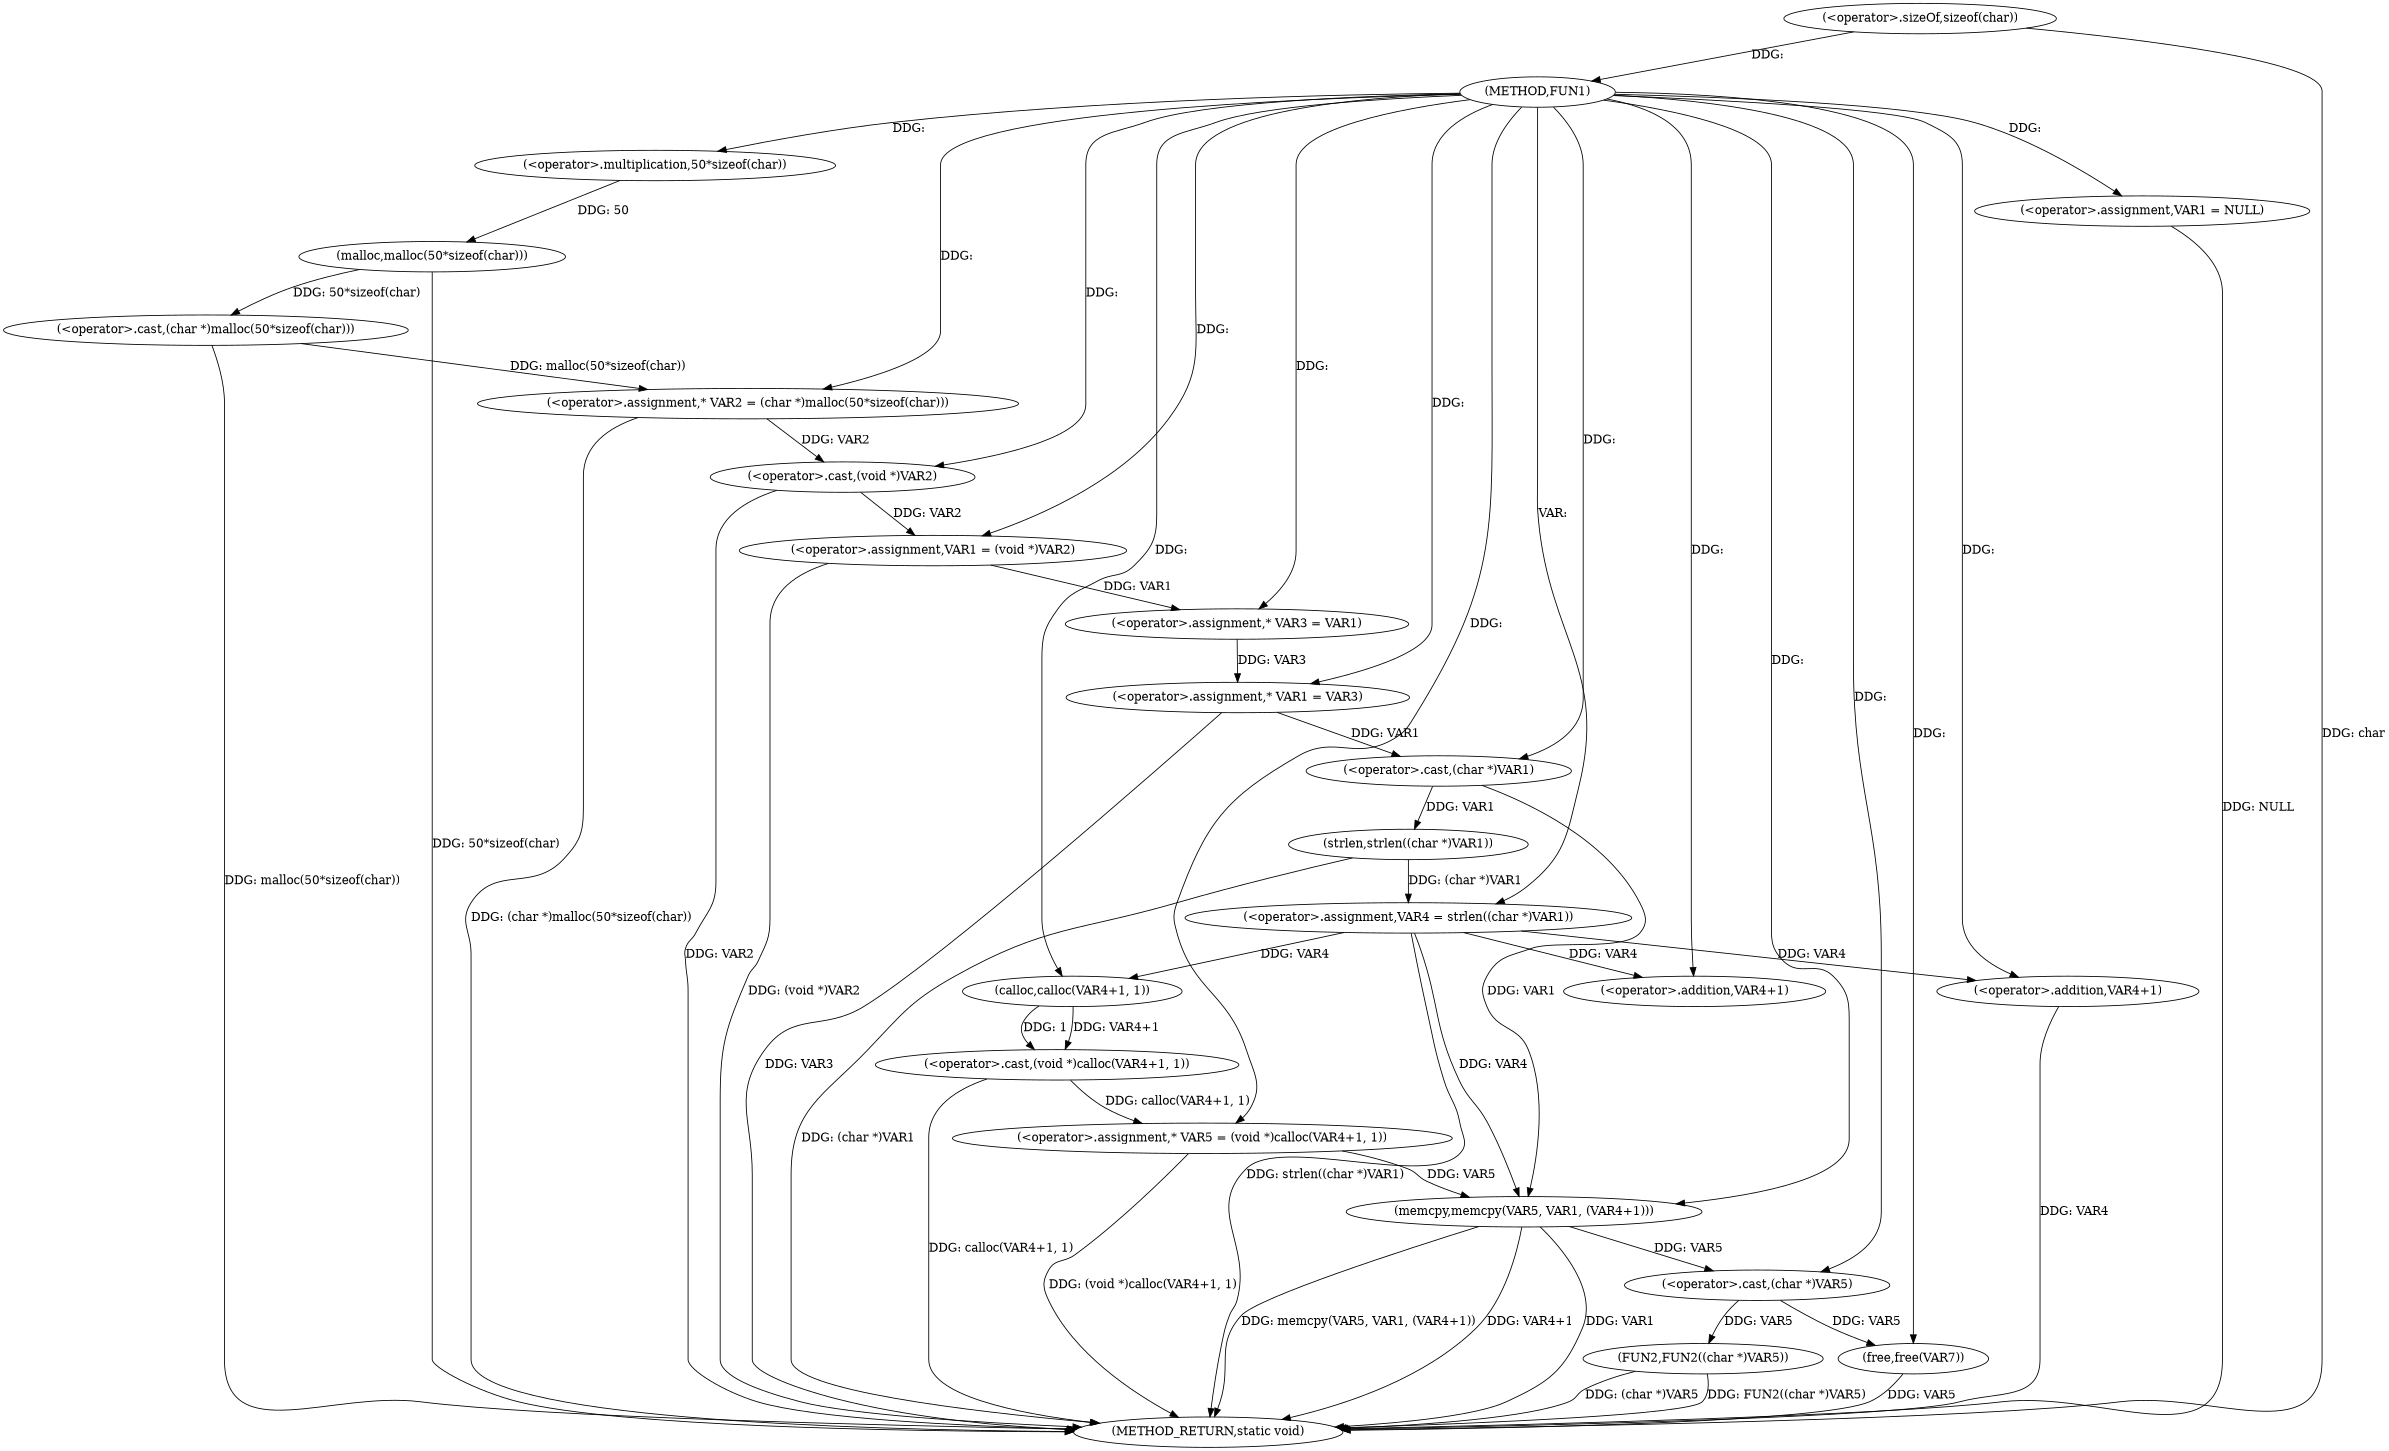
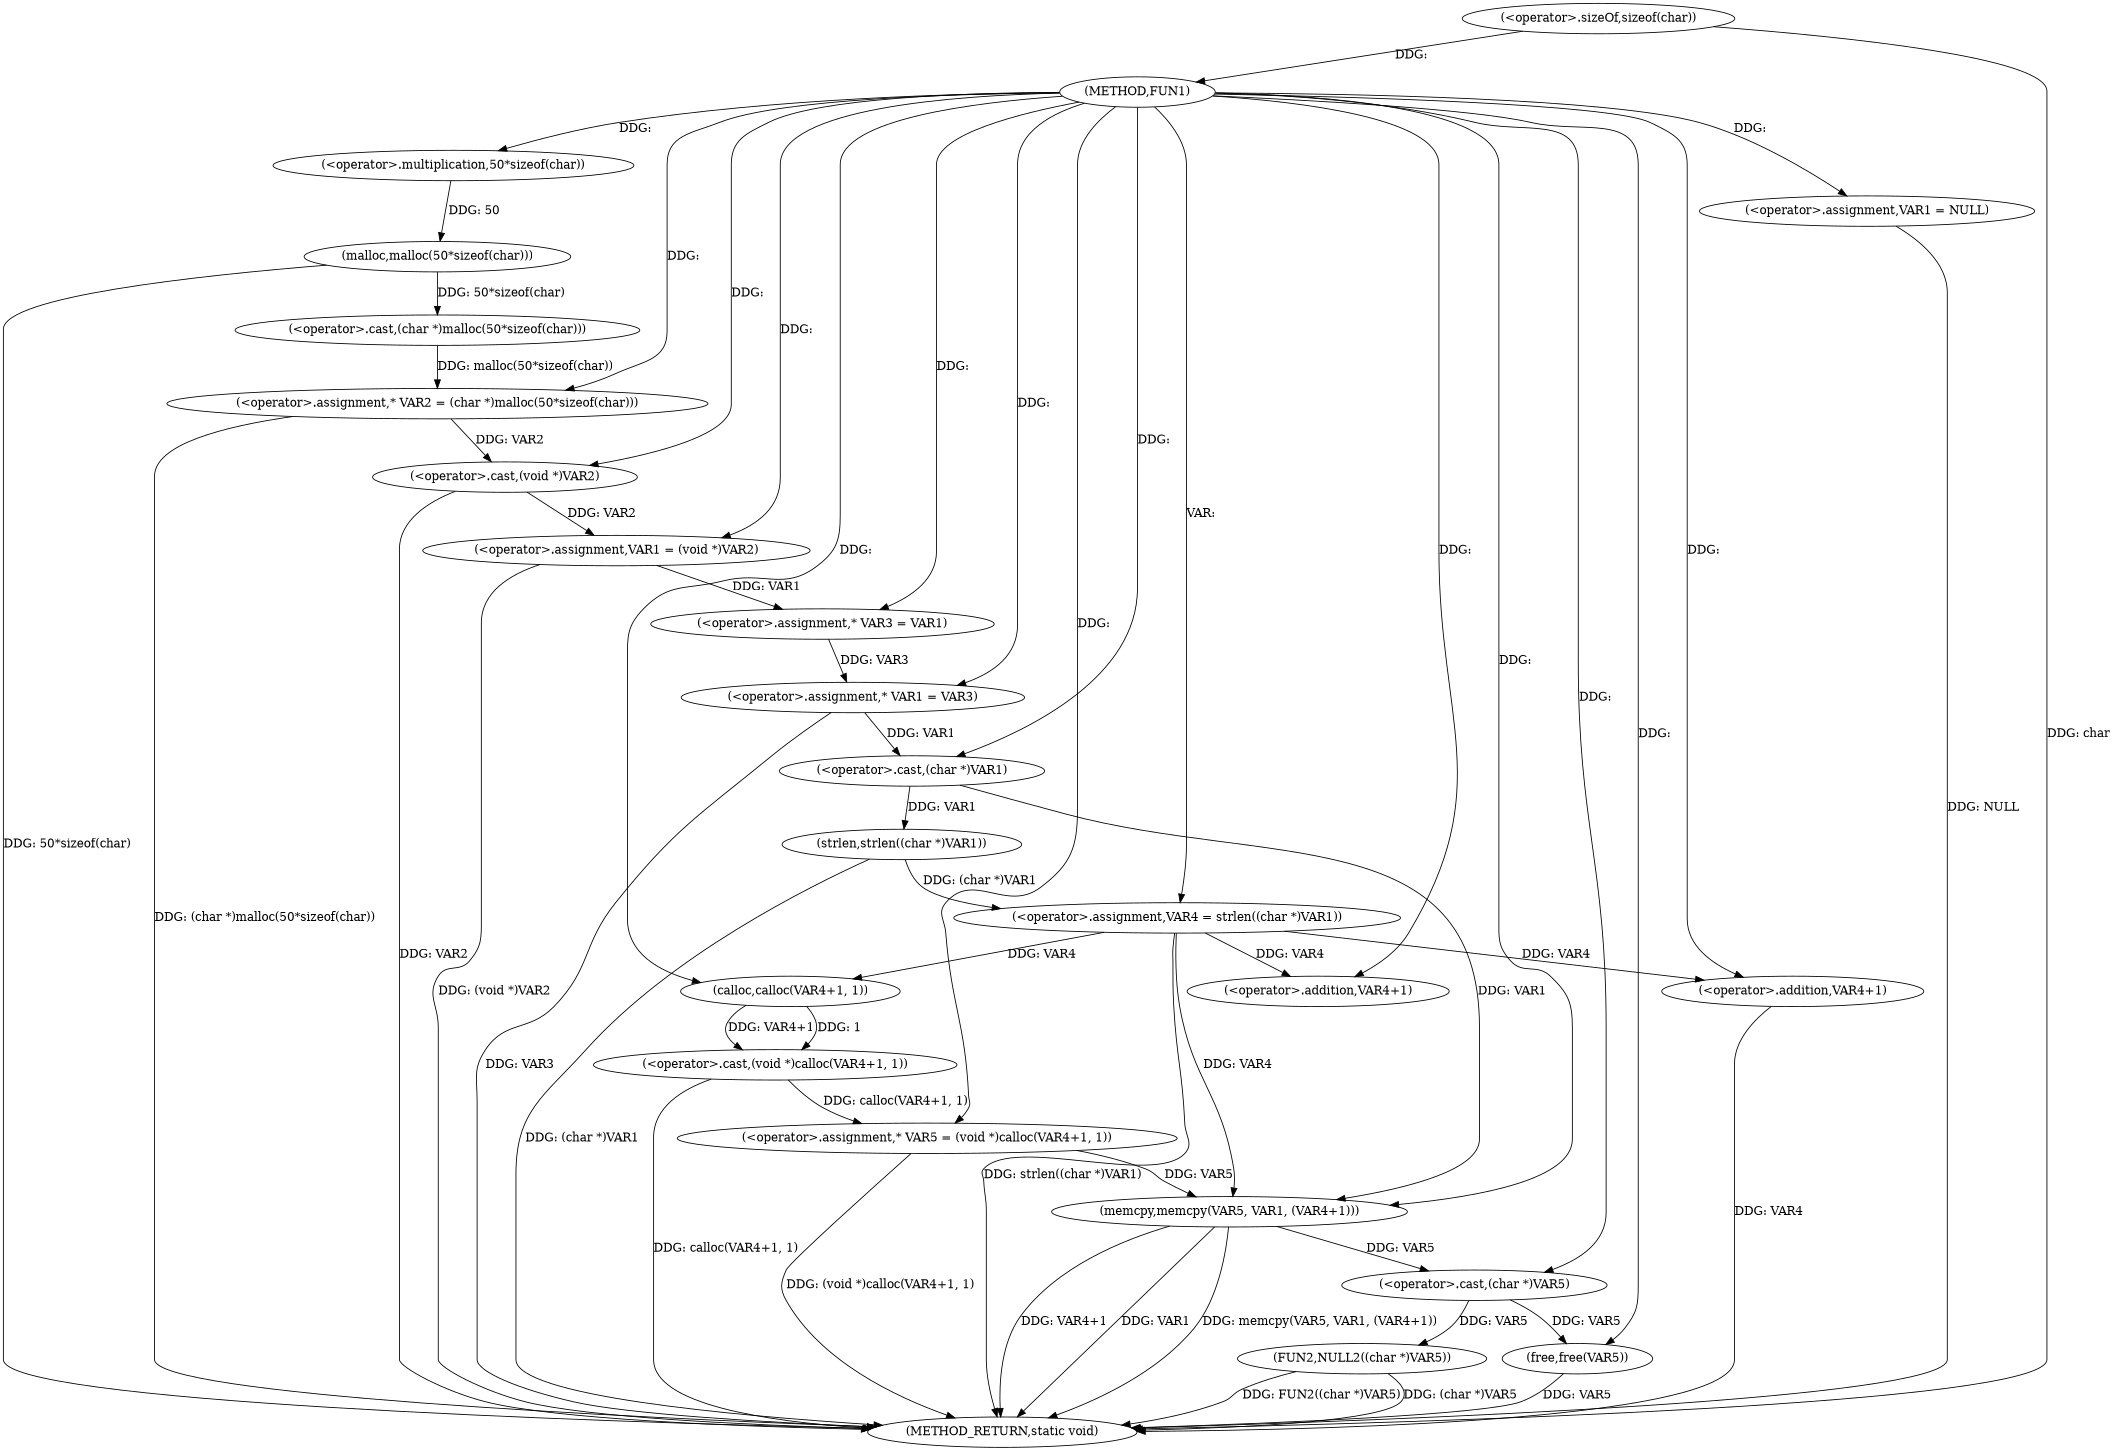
(224, 1289) -> none
(1703, 1359) -> (1362, 1359)
(1913, 1359) -> (1577, 1359)
